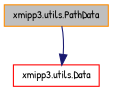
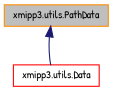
(63, 40) -> (49, 51)
